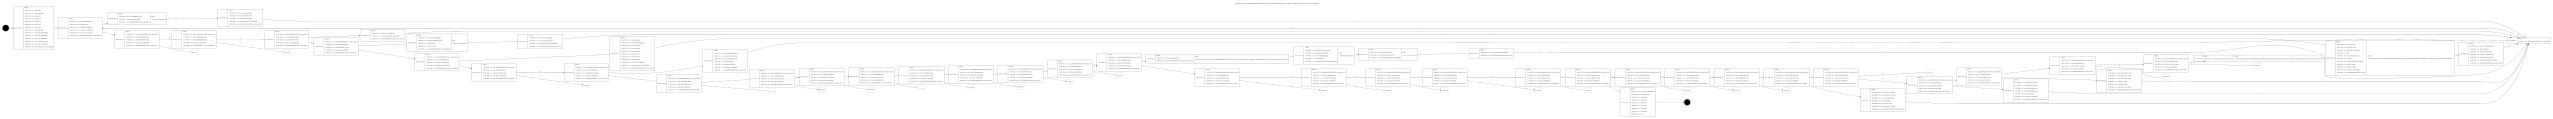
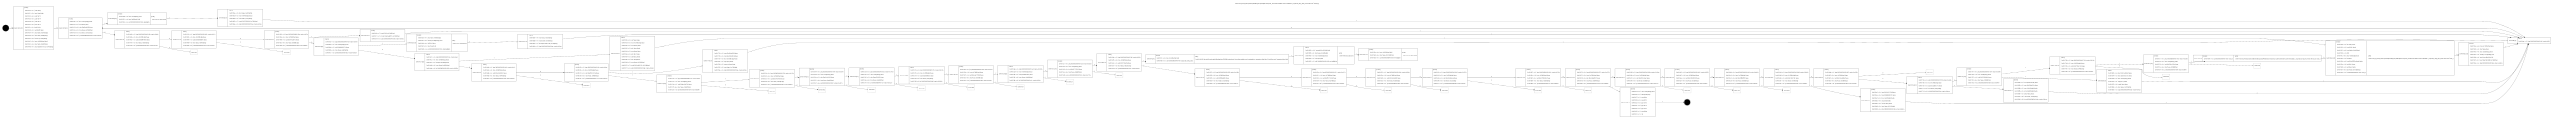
(1491, 53) -> none
